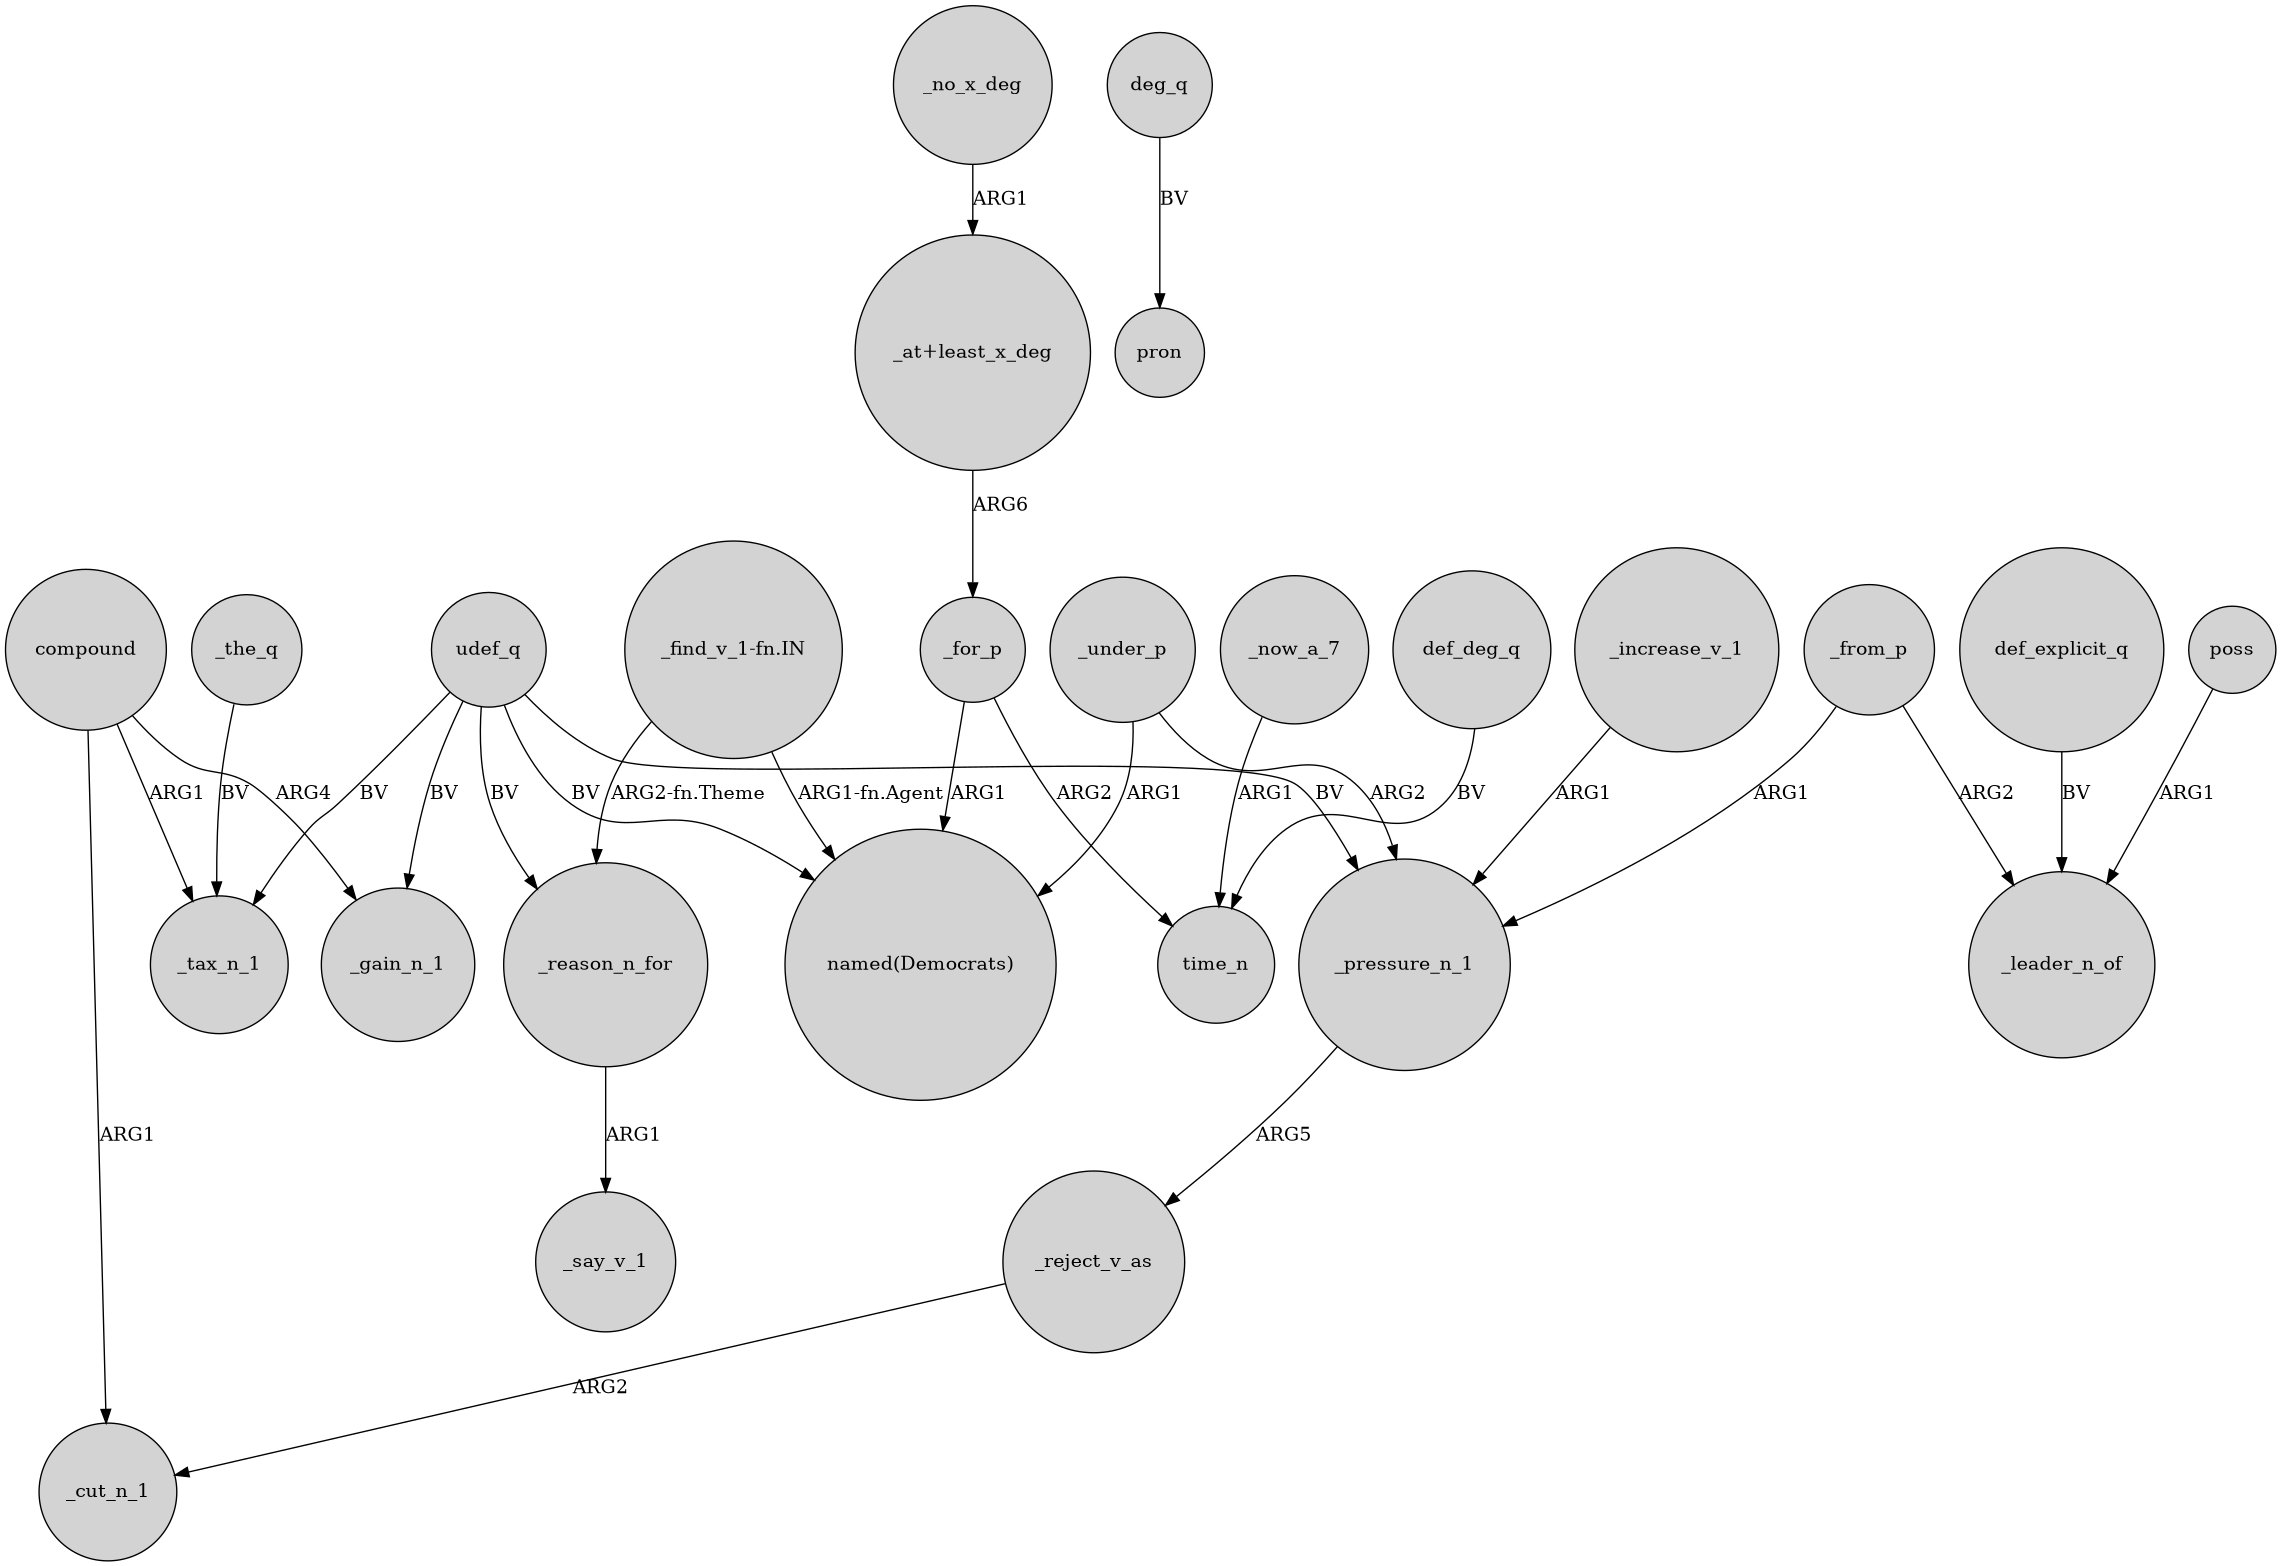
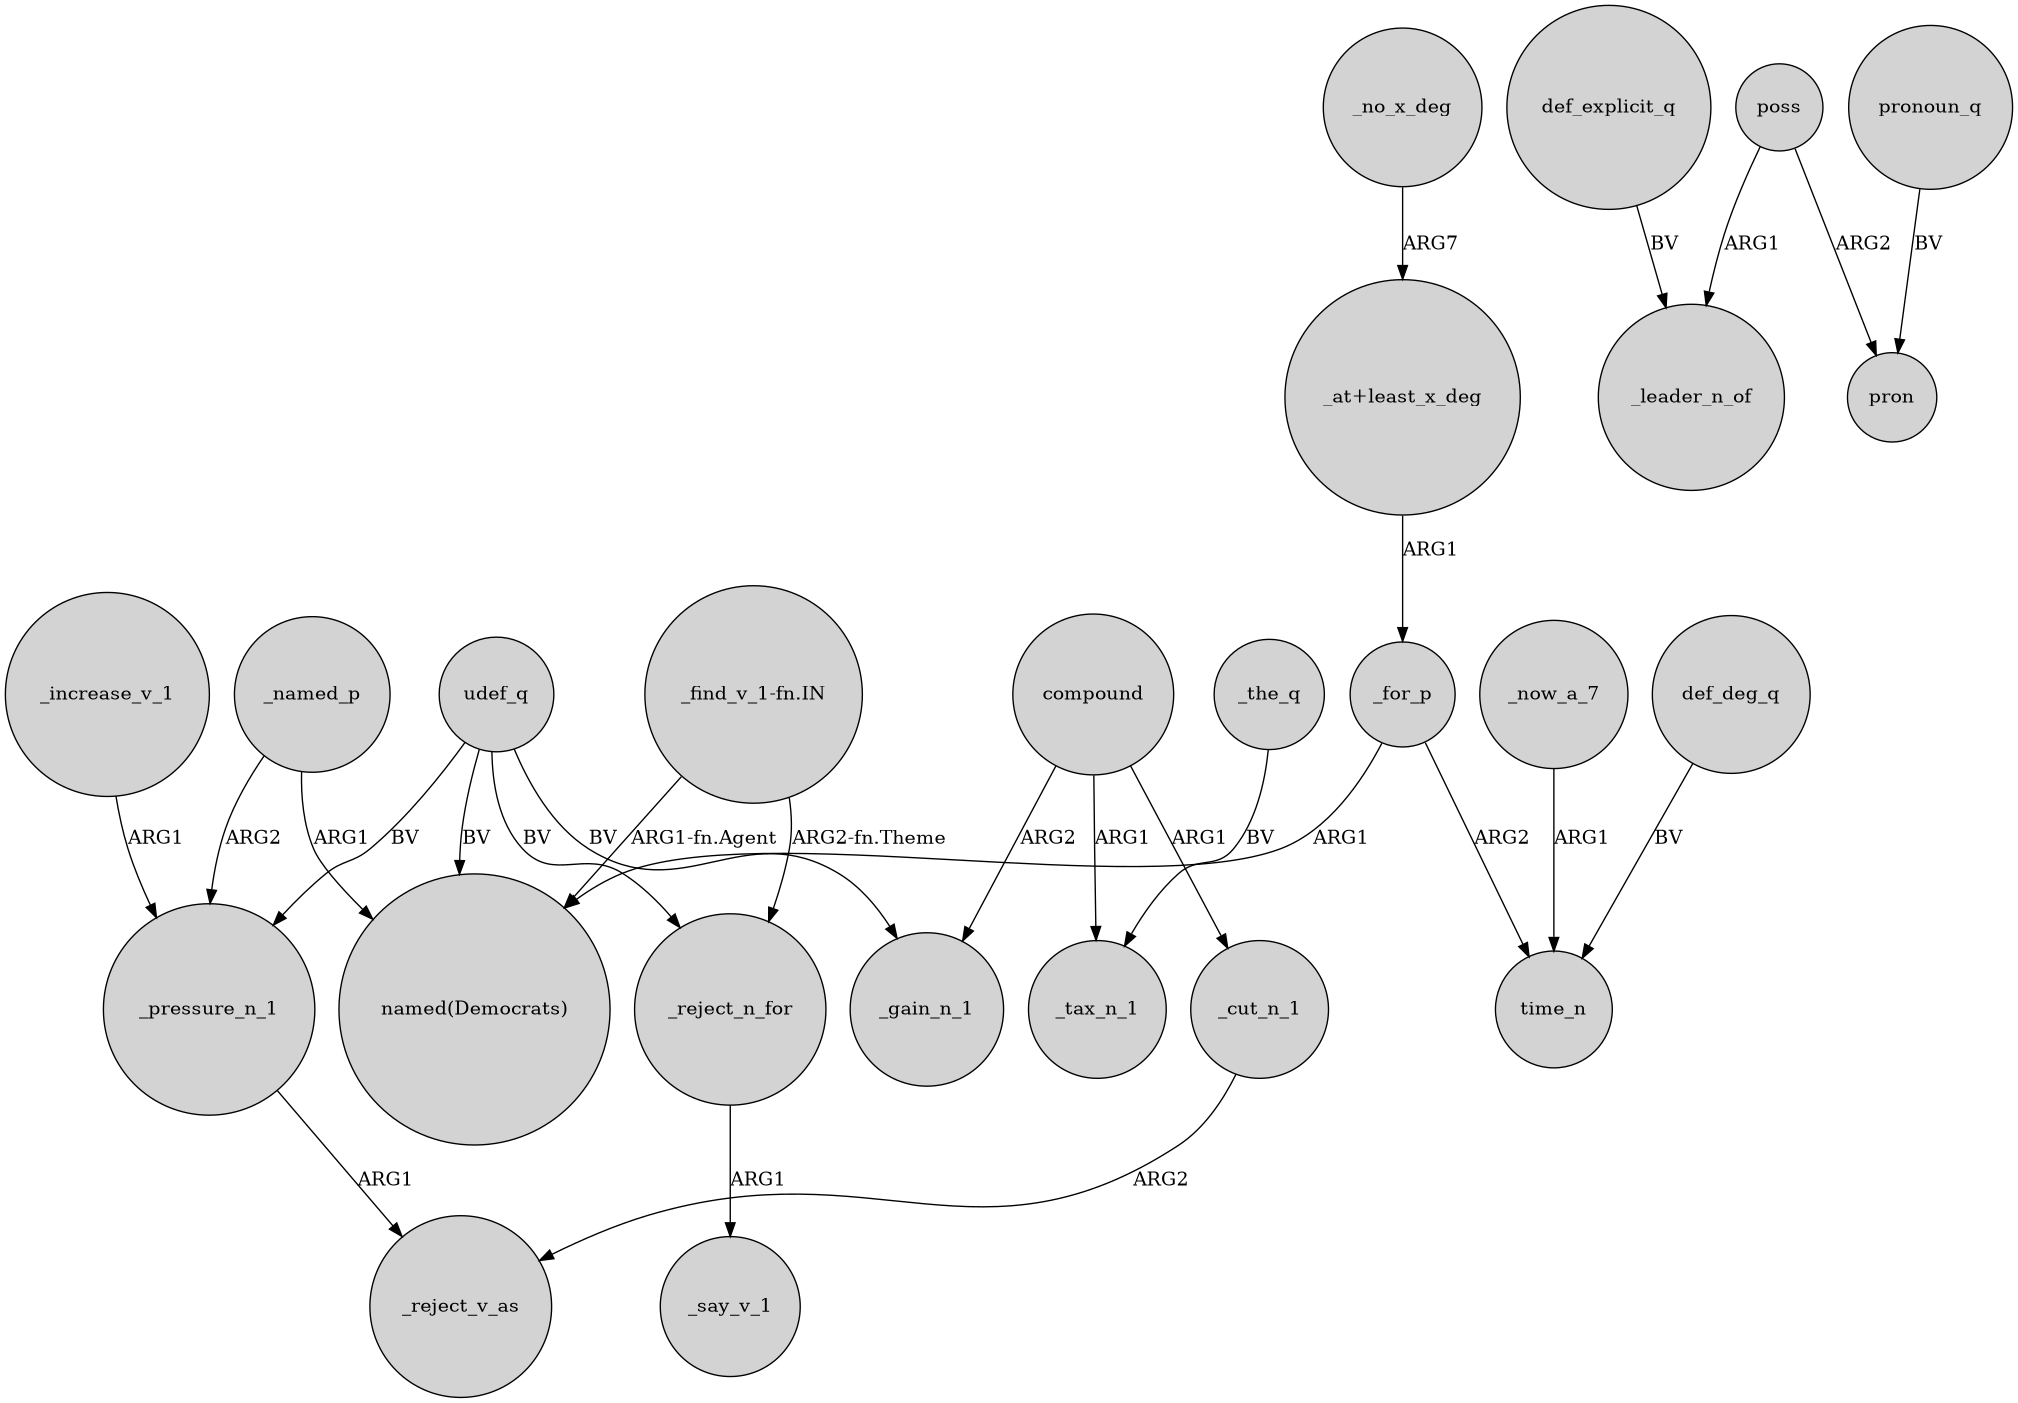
(1160, 85) -> (1931, 107)
(1001, 200) -> (1431, 244)
none -> (1833, 246)
(1001, 506) -> (1431, 550)
(1123, 650) -> (312, 694)
(1869, 650) -> none
(352, 790) -> none
(304, 794) -> (1049, 839)
(606, 965) -> (730, 1009)
(1284, 1136) -> (386, 1180)
(597, 1378) -> (913, 1203)
